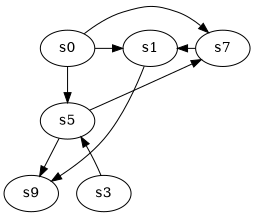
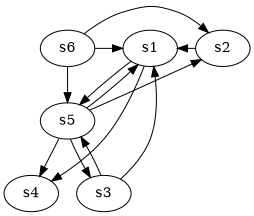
(68, 48) -> (68, 48)
(223, 48) -> (223, 48)
none -> (109, 79)
none -> (109, 90)
none -> (152, 133)
none -> (77, 154)
(31, 194) -> (31, 194)
